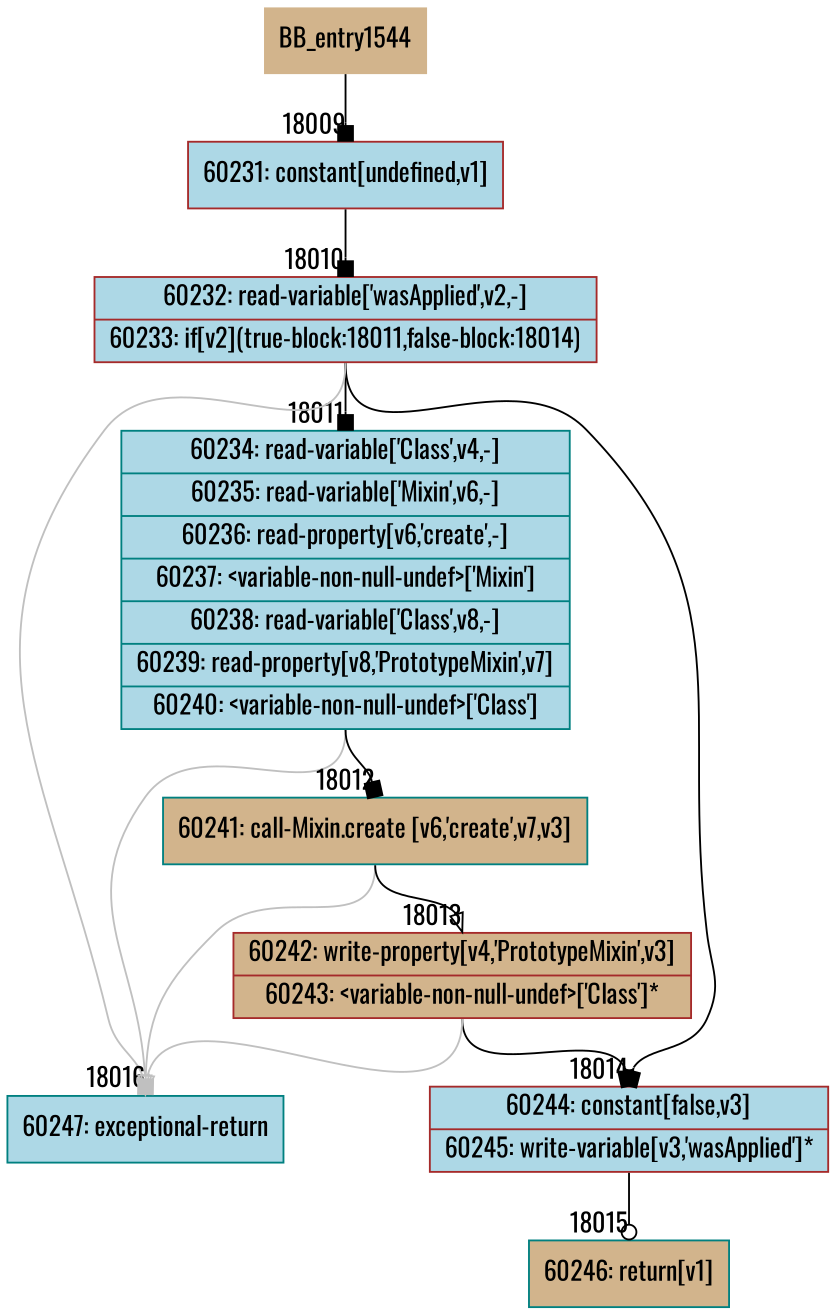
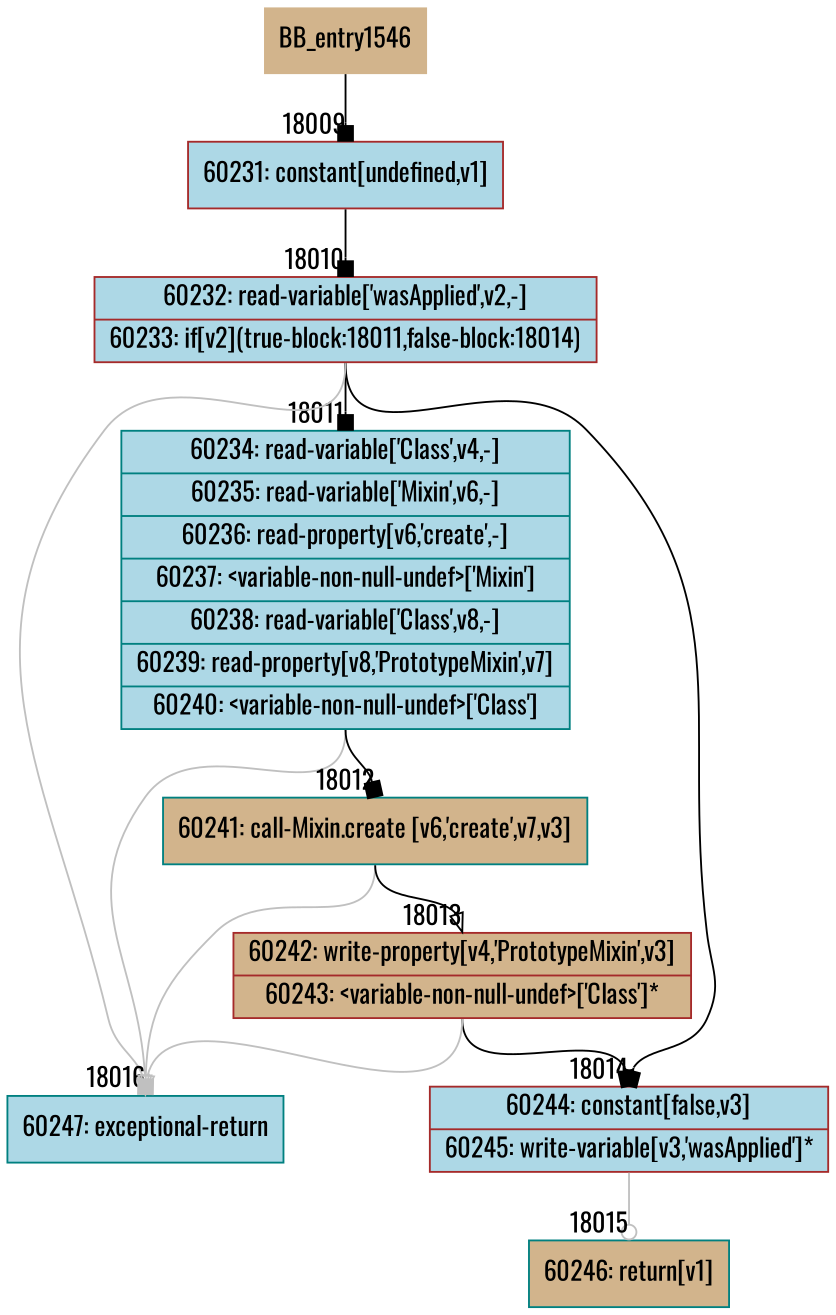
(346, 41) -> (346, 41)
(629, 1199) -> (629, 1199)
